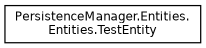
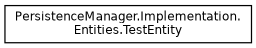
(103, 24) -> (128, 24)
